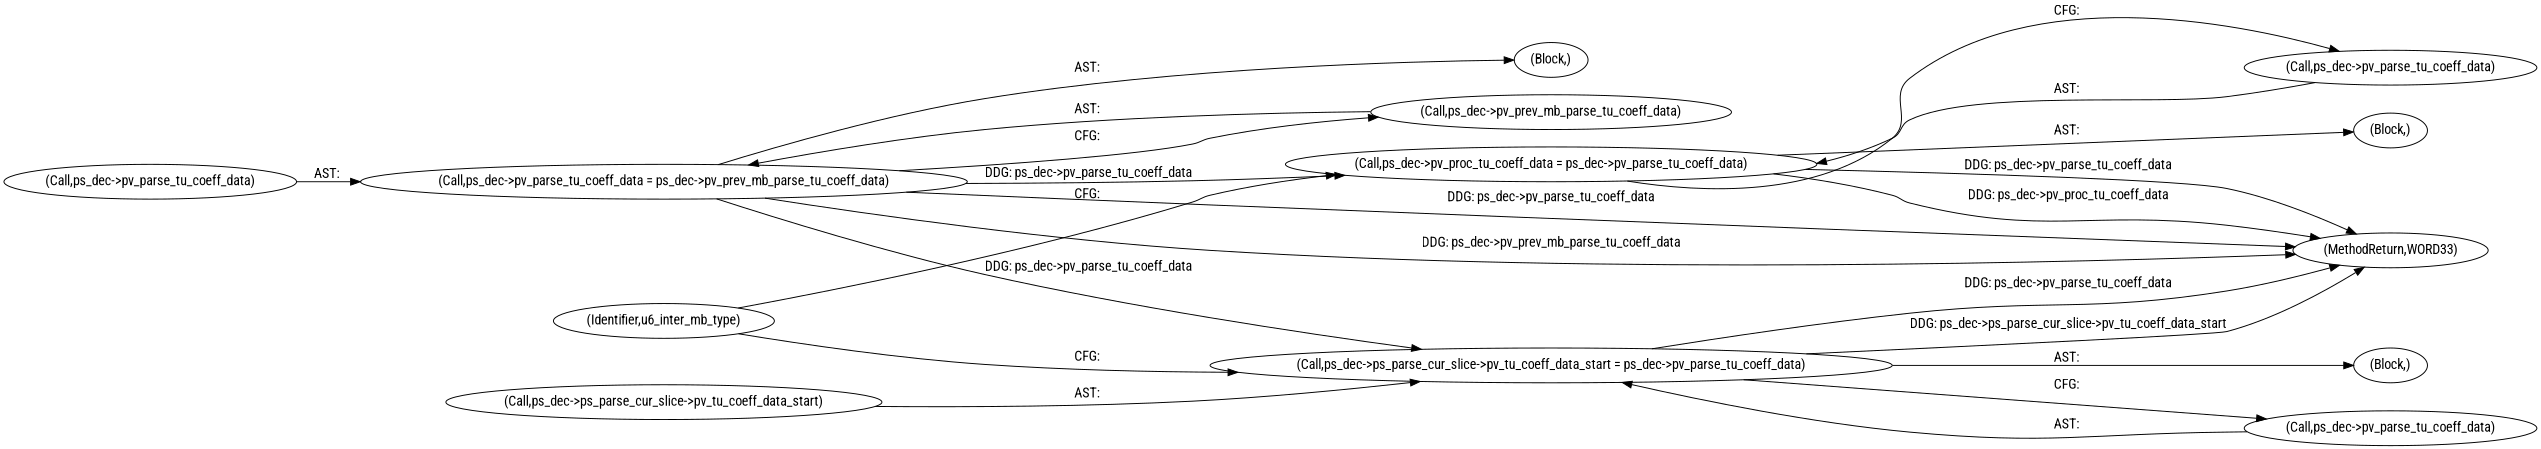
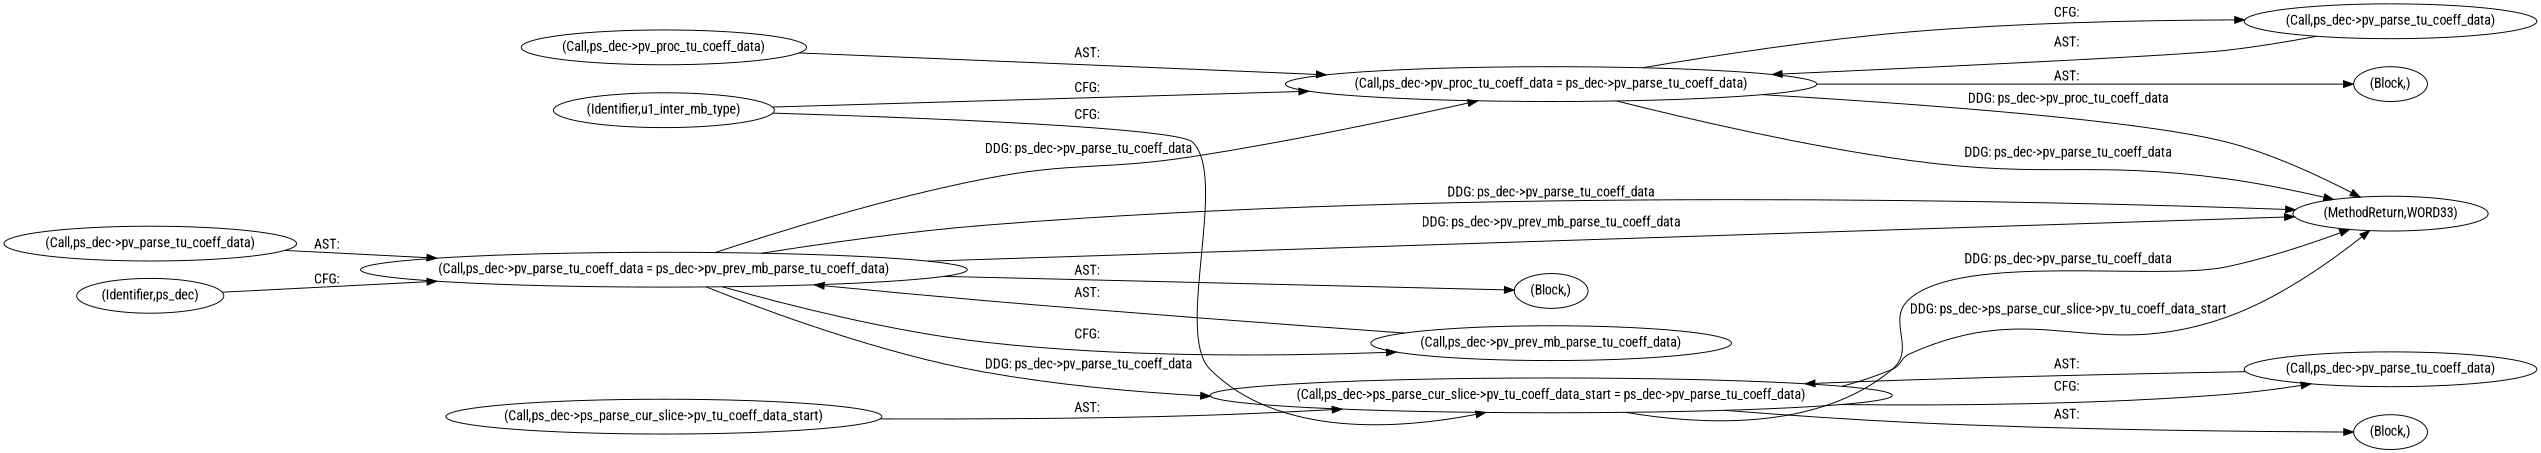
none -> (664, 47)
none -> (150, 296)
(664, 321) -> (664, 110)
